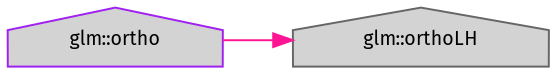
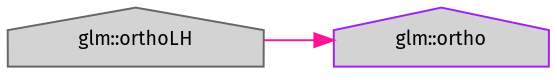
(248, 40) -> (289, 40)
